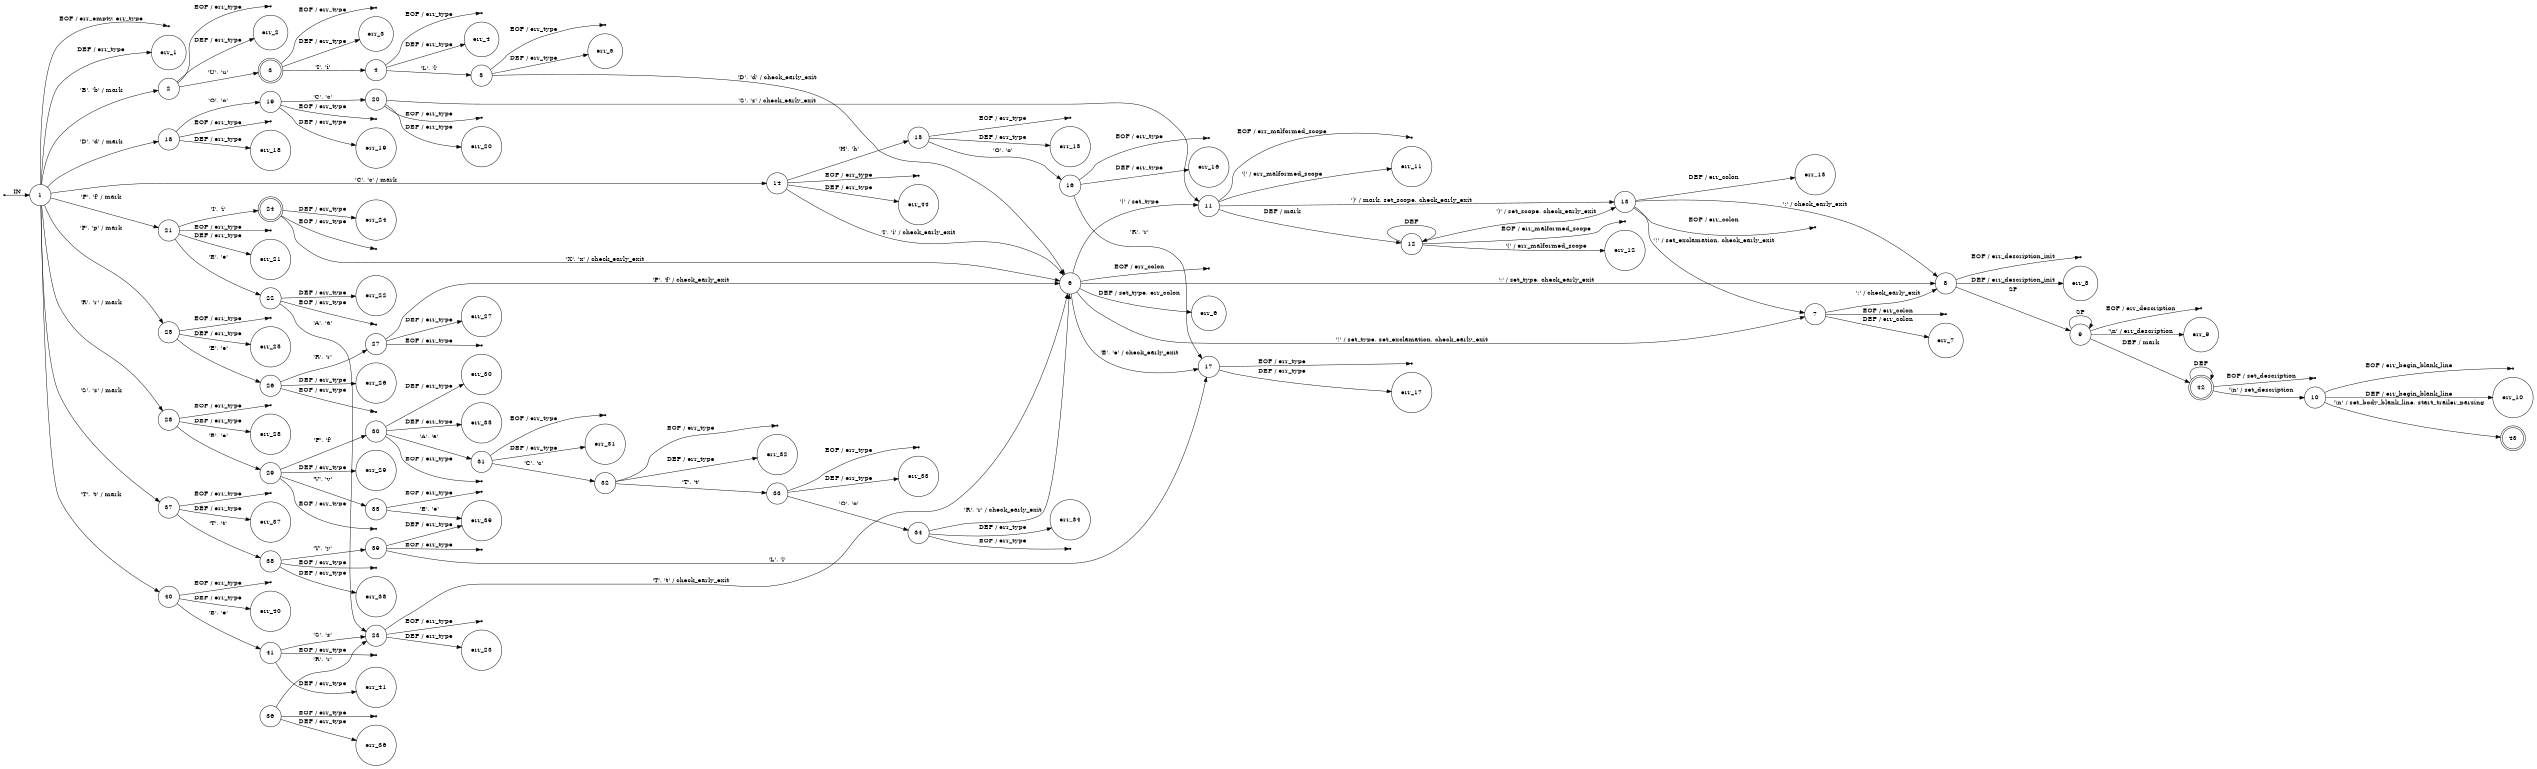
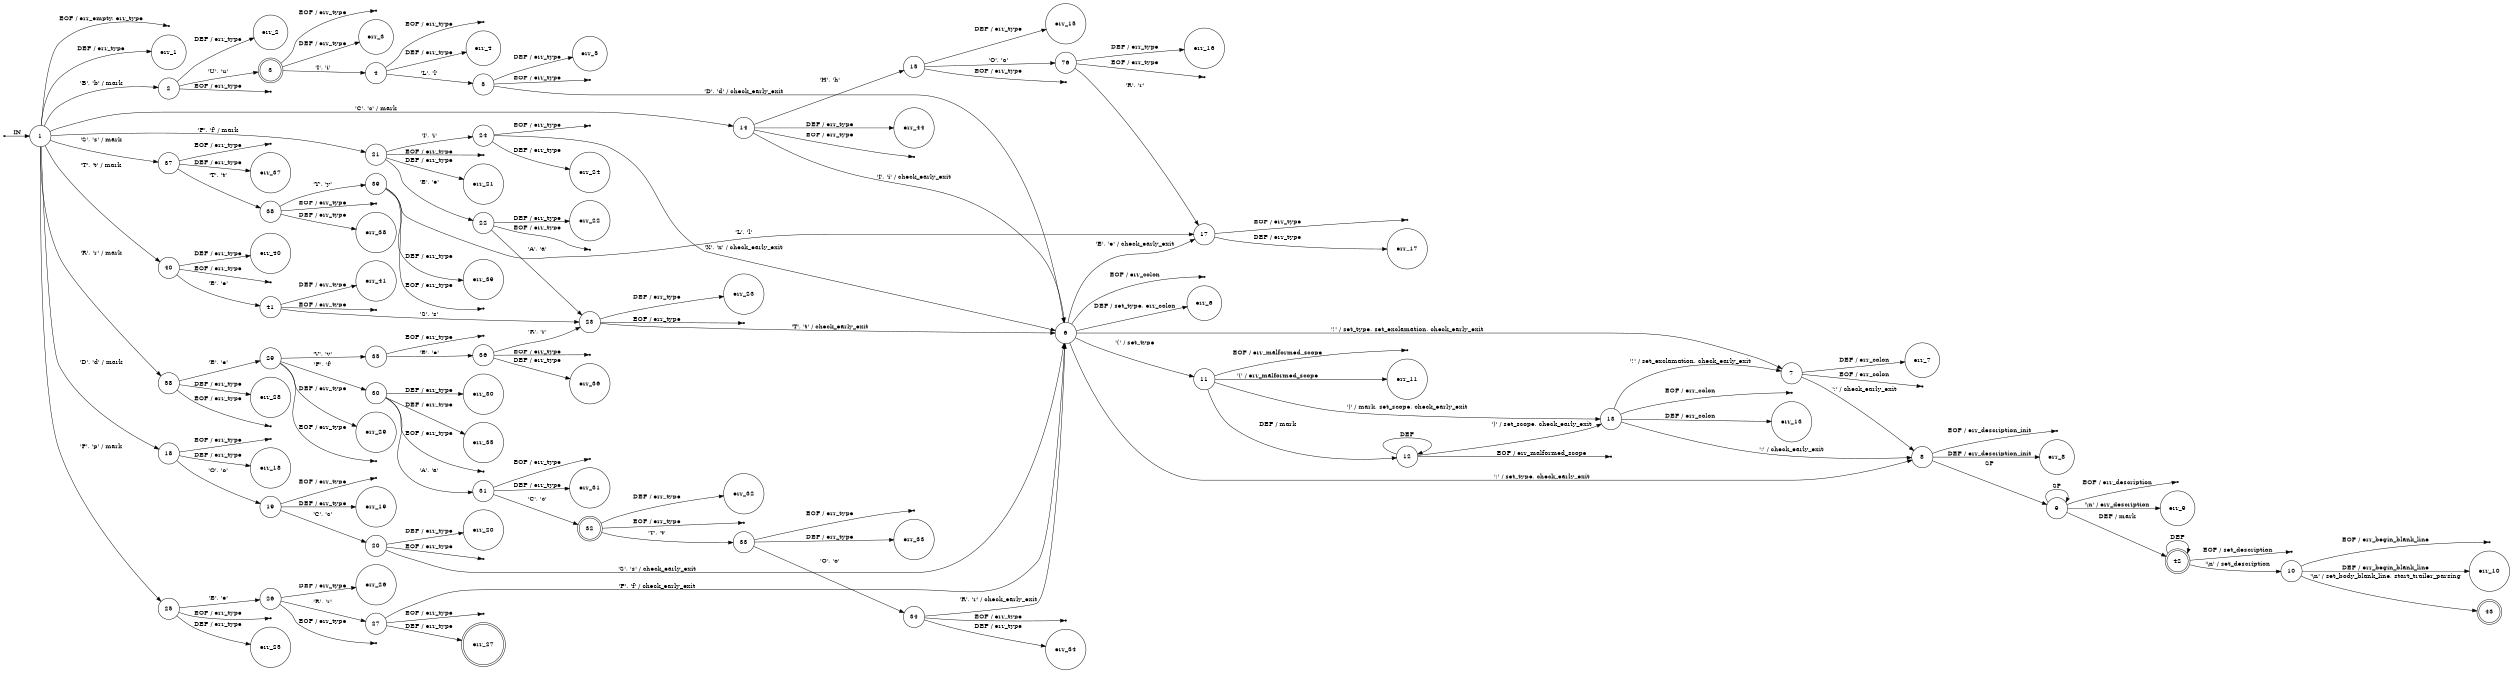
(824, 104) -> (794, 573)
(1070, 186) -> (1066, 63)
(271, 209) -> (483, 136)
(1625, 250) -> none
(482, 316) -> (483, 645)
(169, 420) -> (169, 383)
(605, 483) -> (590, 529)
(422, 514) -> (427, 356)
